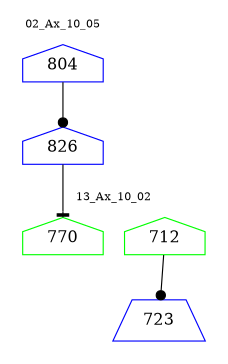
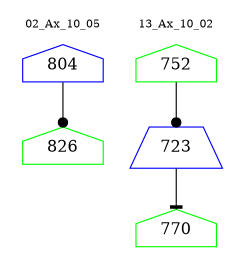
(63, 148) -> (63, 148)
(63, 194) -> (176, 186)
(165, 238) -> (176, 65)
